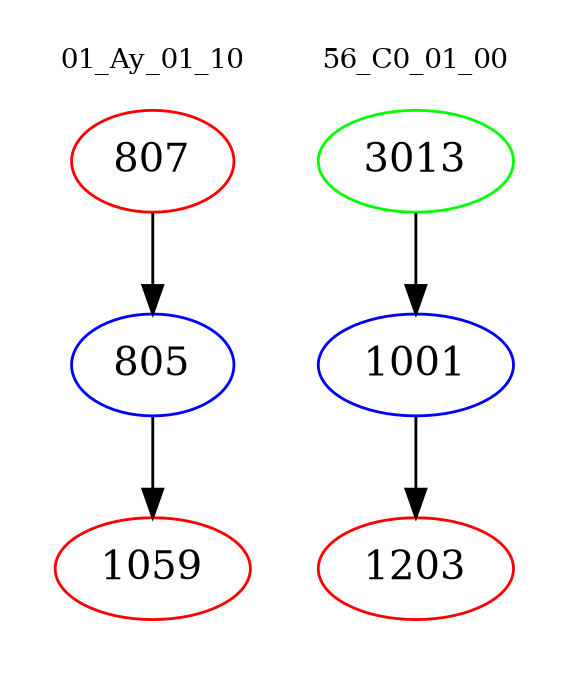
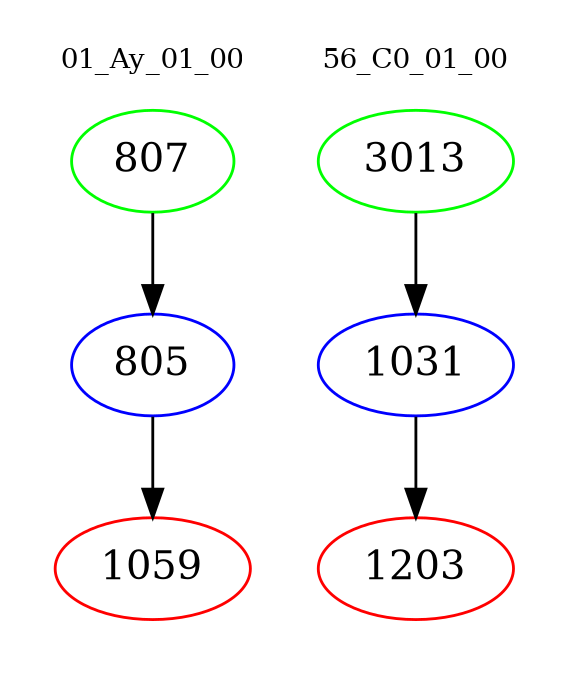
(153, 61) -> (153, 61)
(153, 161) -> (153, 161)
(416, 365) -> (416, 365)
